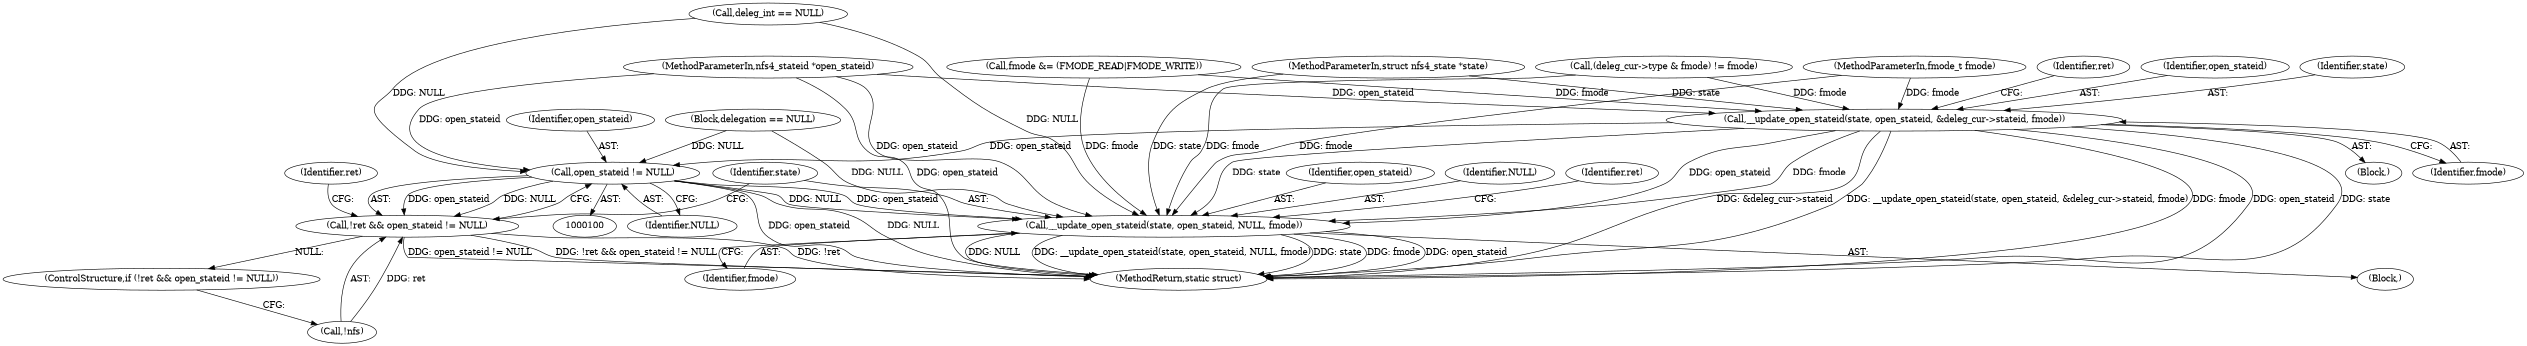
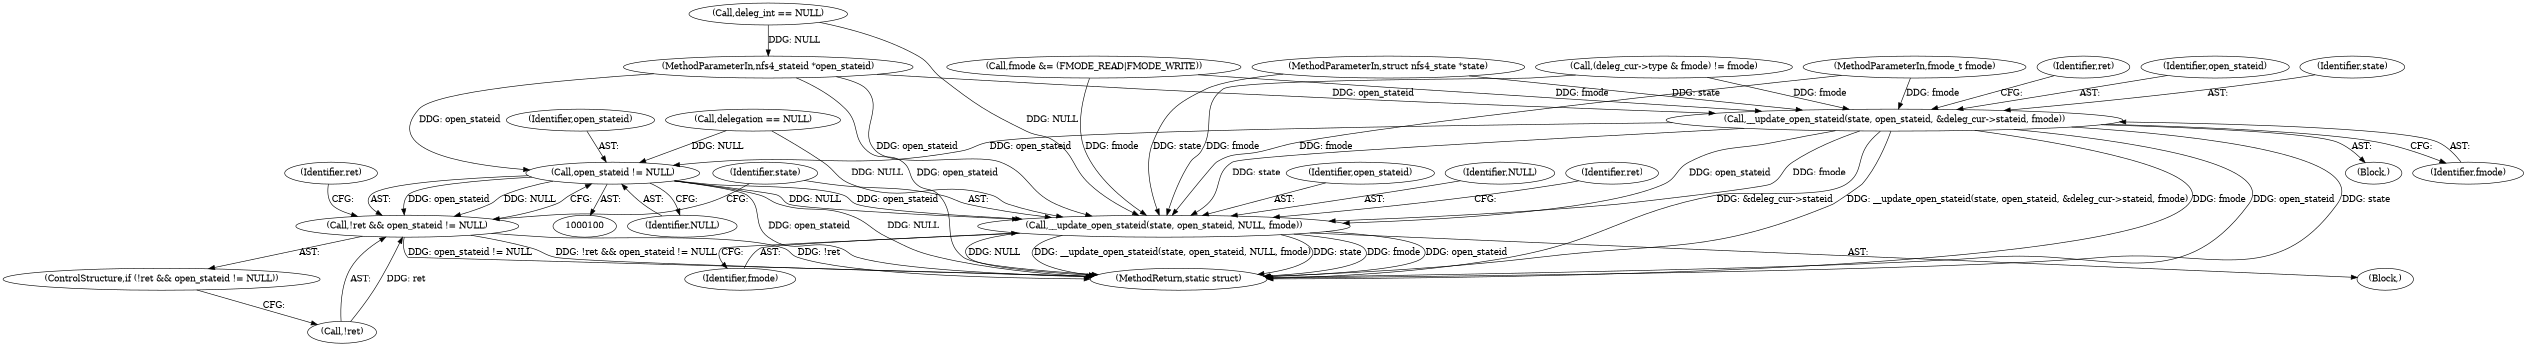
(444, 59) -> (768, 37)
(753, 120) -> (753, 120)
(311, 253) -> (311, 253)
(342, 332) -> (342, 332)
